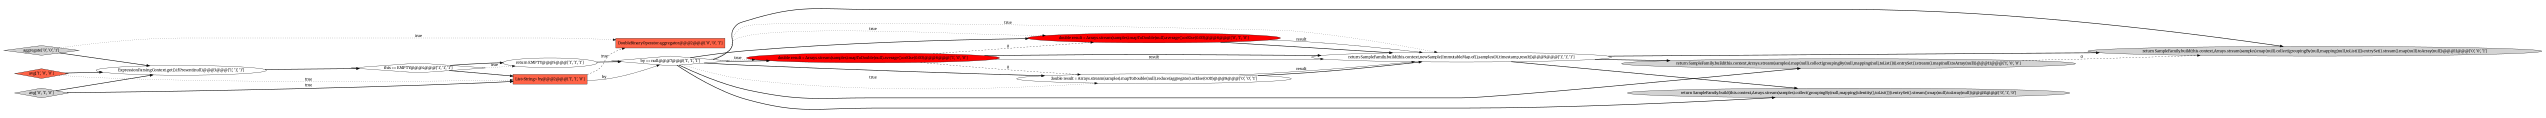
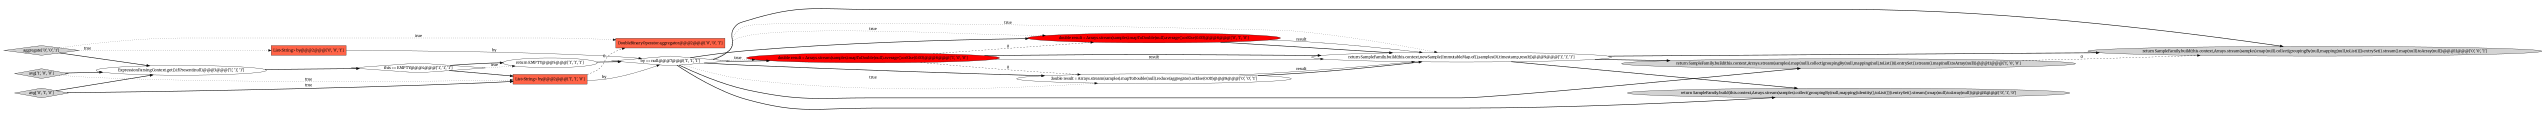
none -> (309, 50)
(604, 56) -> (604, 56)
(41, 74) -> (41, 74)
